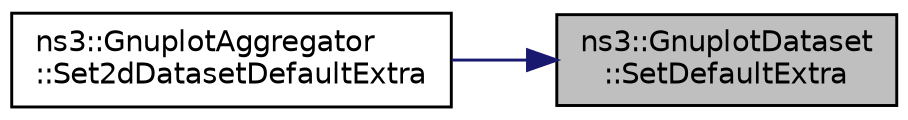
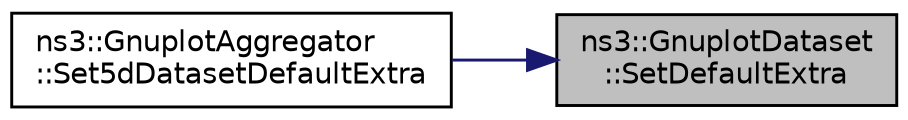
(232, 60) -> (232, 60)
